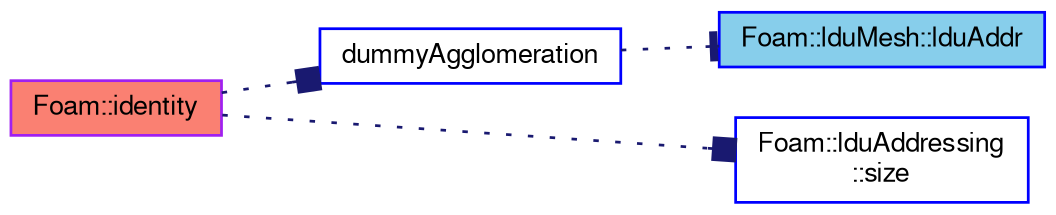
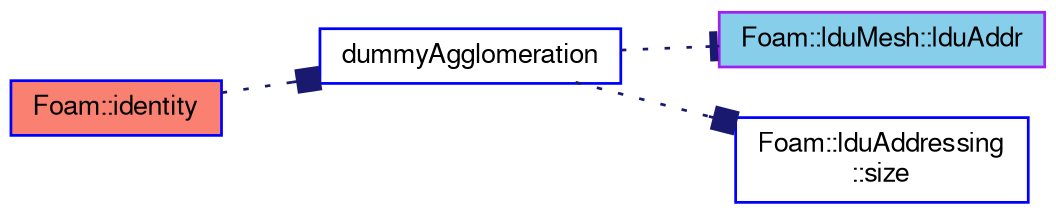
(882, 40) -> (882, 40)
(116, 108) -> (116, 108)
(465, 132) -> (642, 99)
